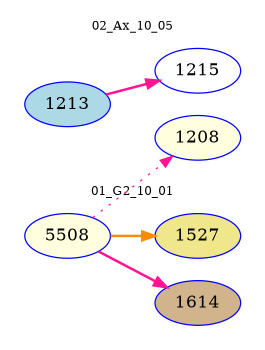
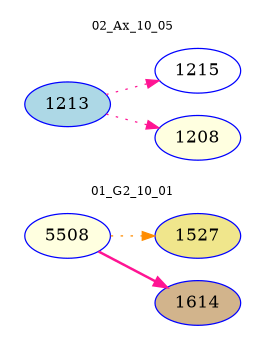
(127, 89) -> (127, 89)
(128, 191) -> (127, 119)
(126, 236) -> (126, 236)
